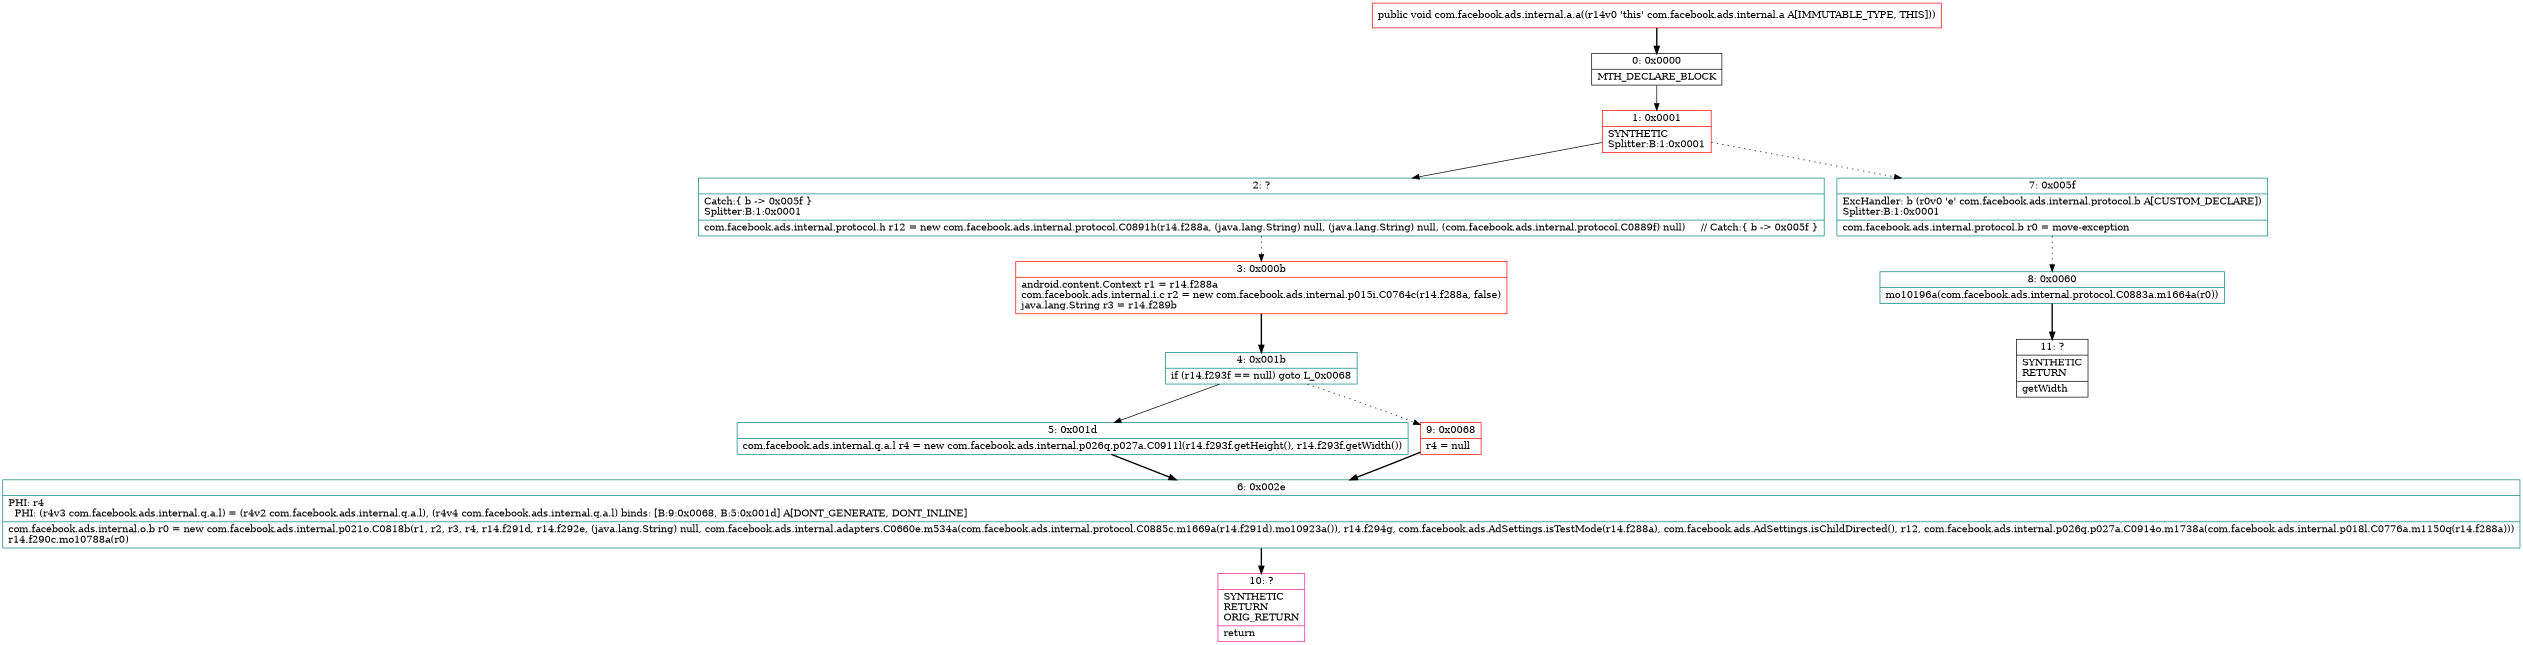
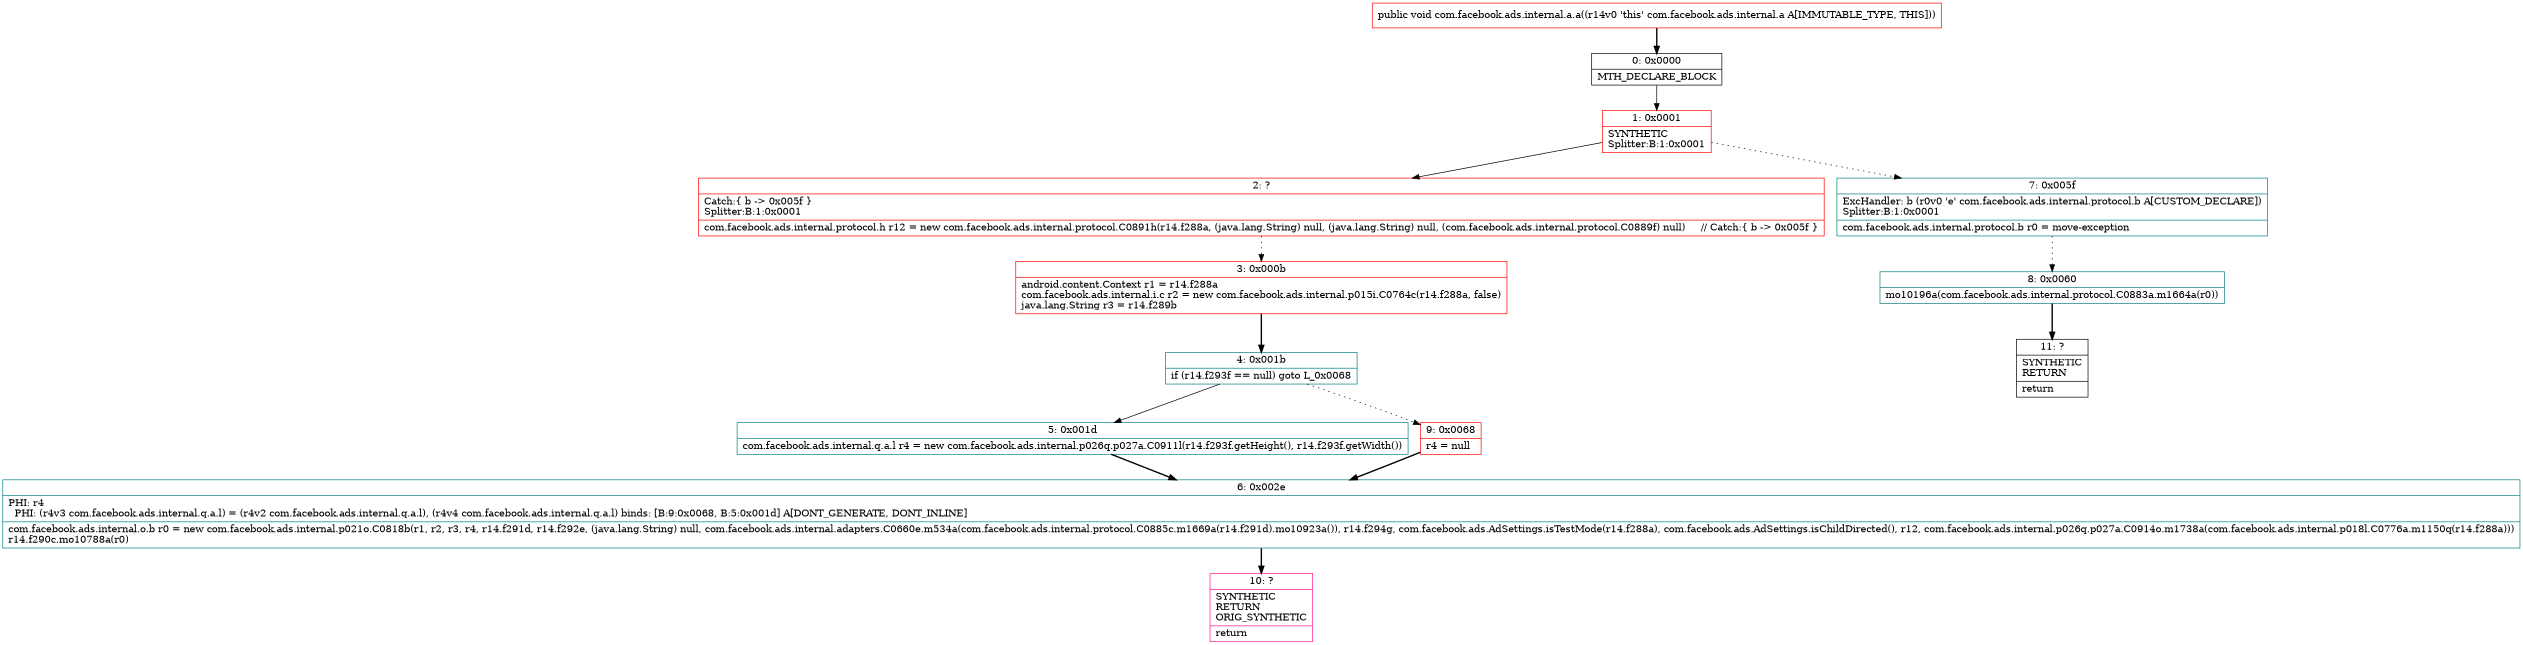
(1261, 207) -> (1261, 207)
(2045, 389) -> (2038, 389)
(1261, 618) -> (1261, 618)
